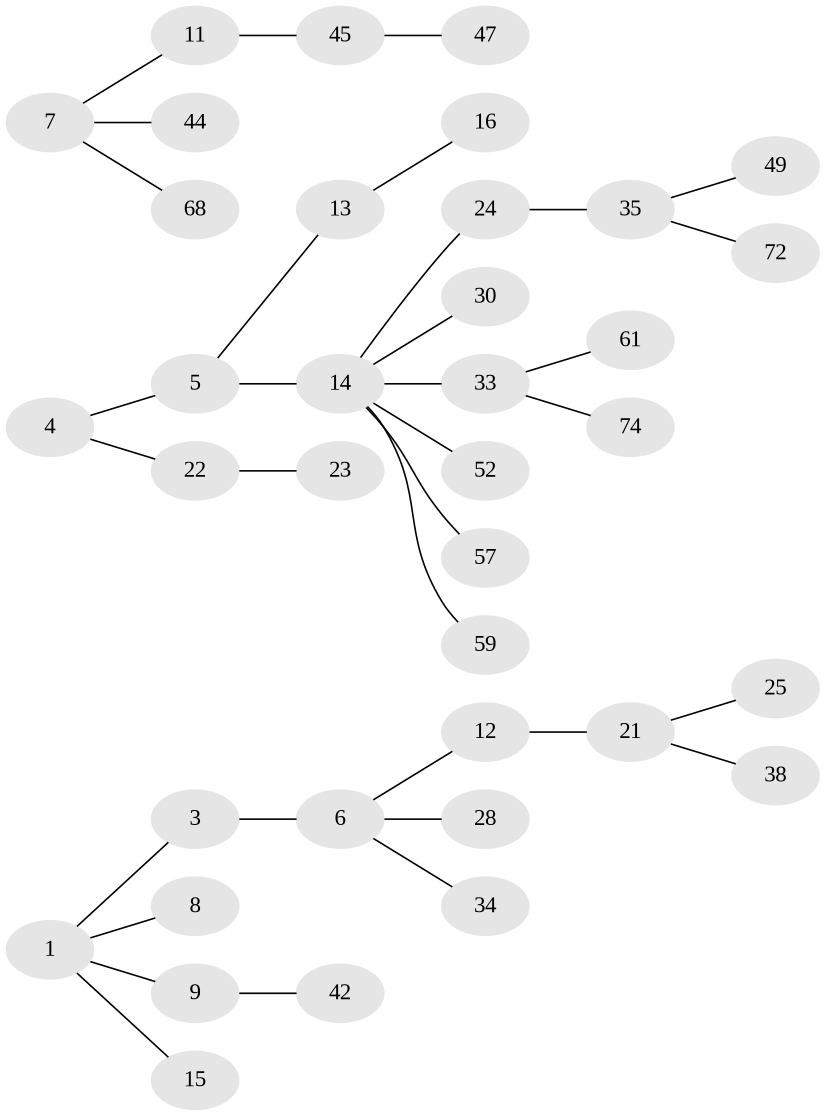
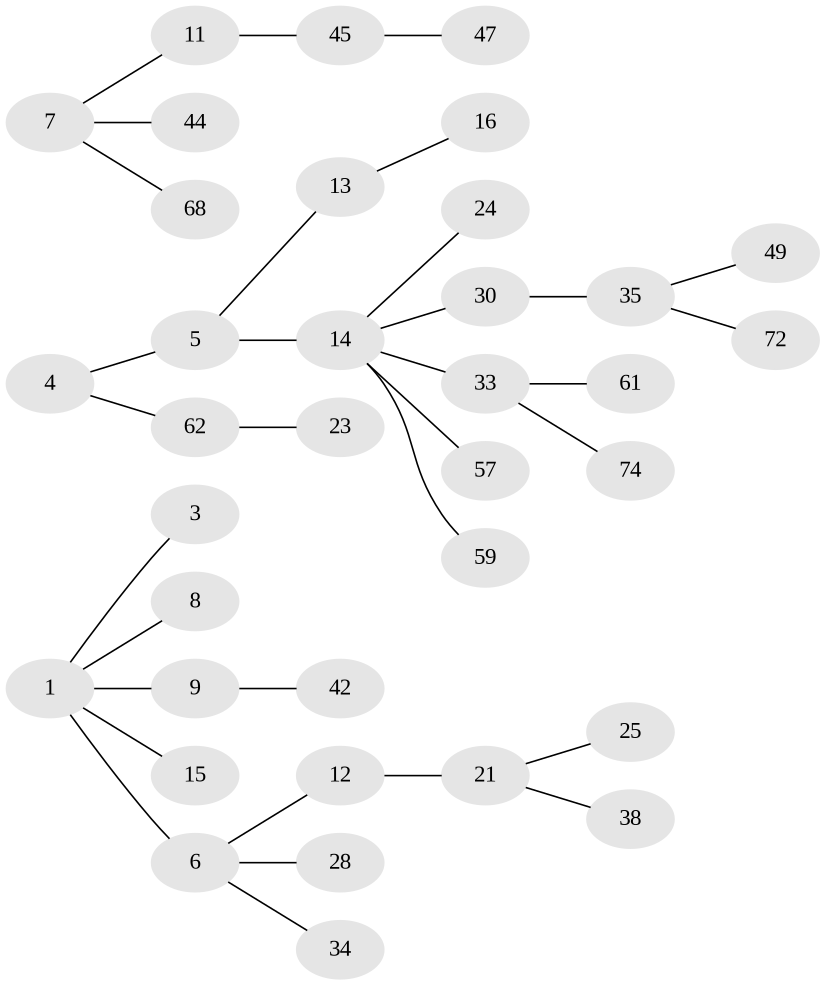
(558, 210) -> (558, 297)
(195, 471) -> (195, 427)
(485, 471) -> none
(268, 819) -> (118, 778)
